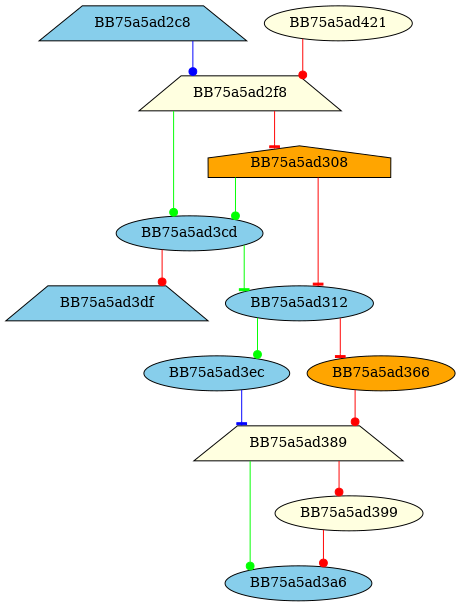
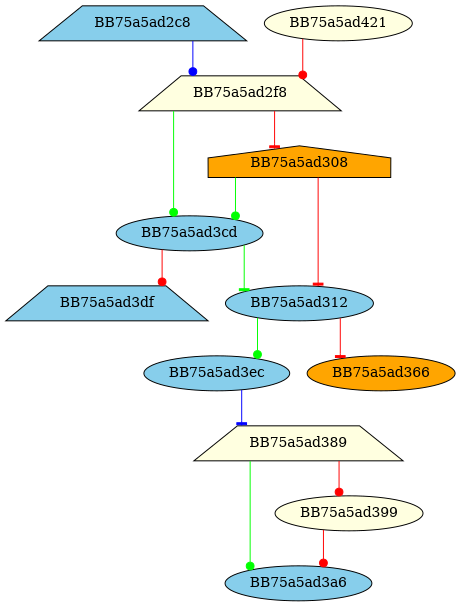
(355, 404) -> none
